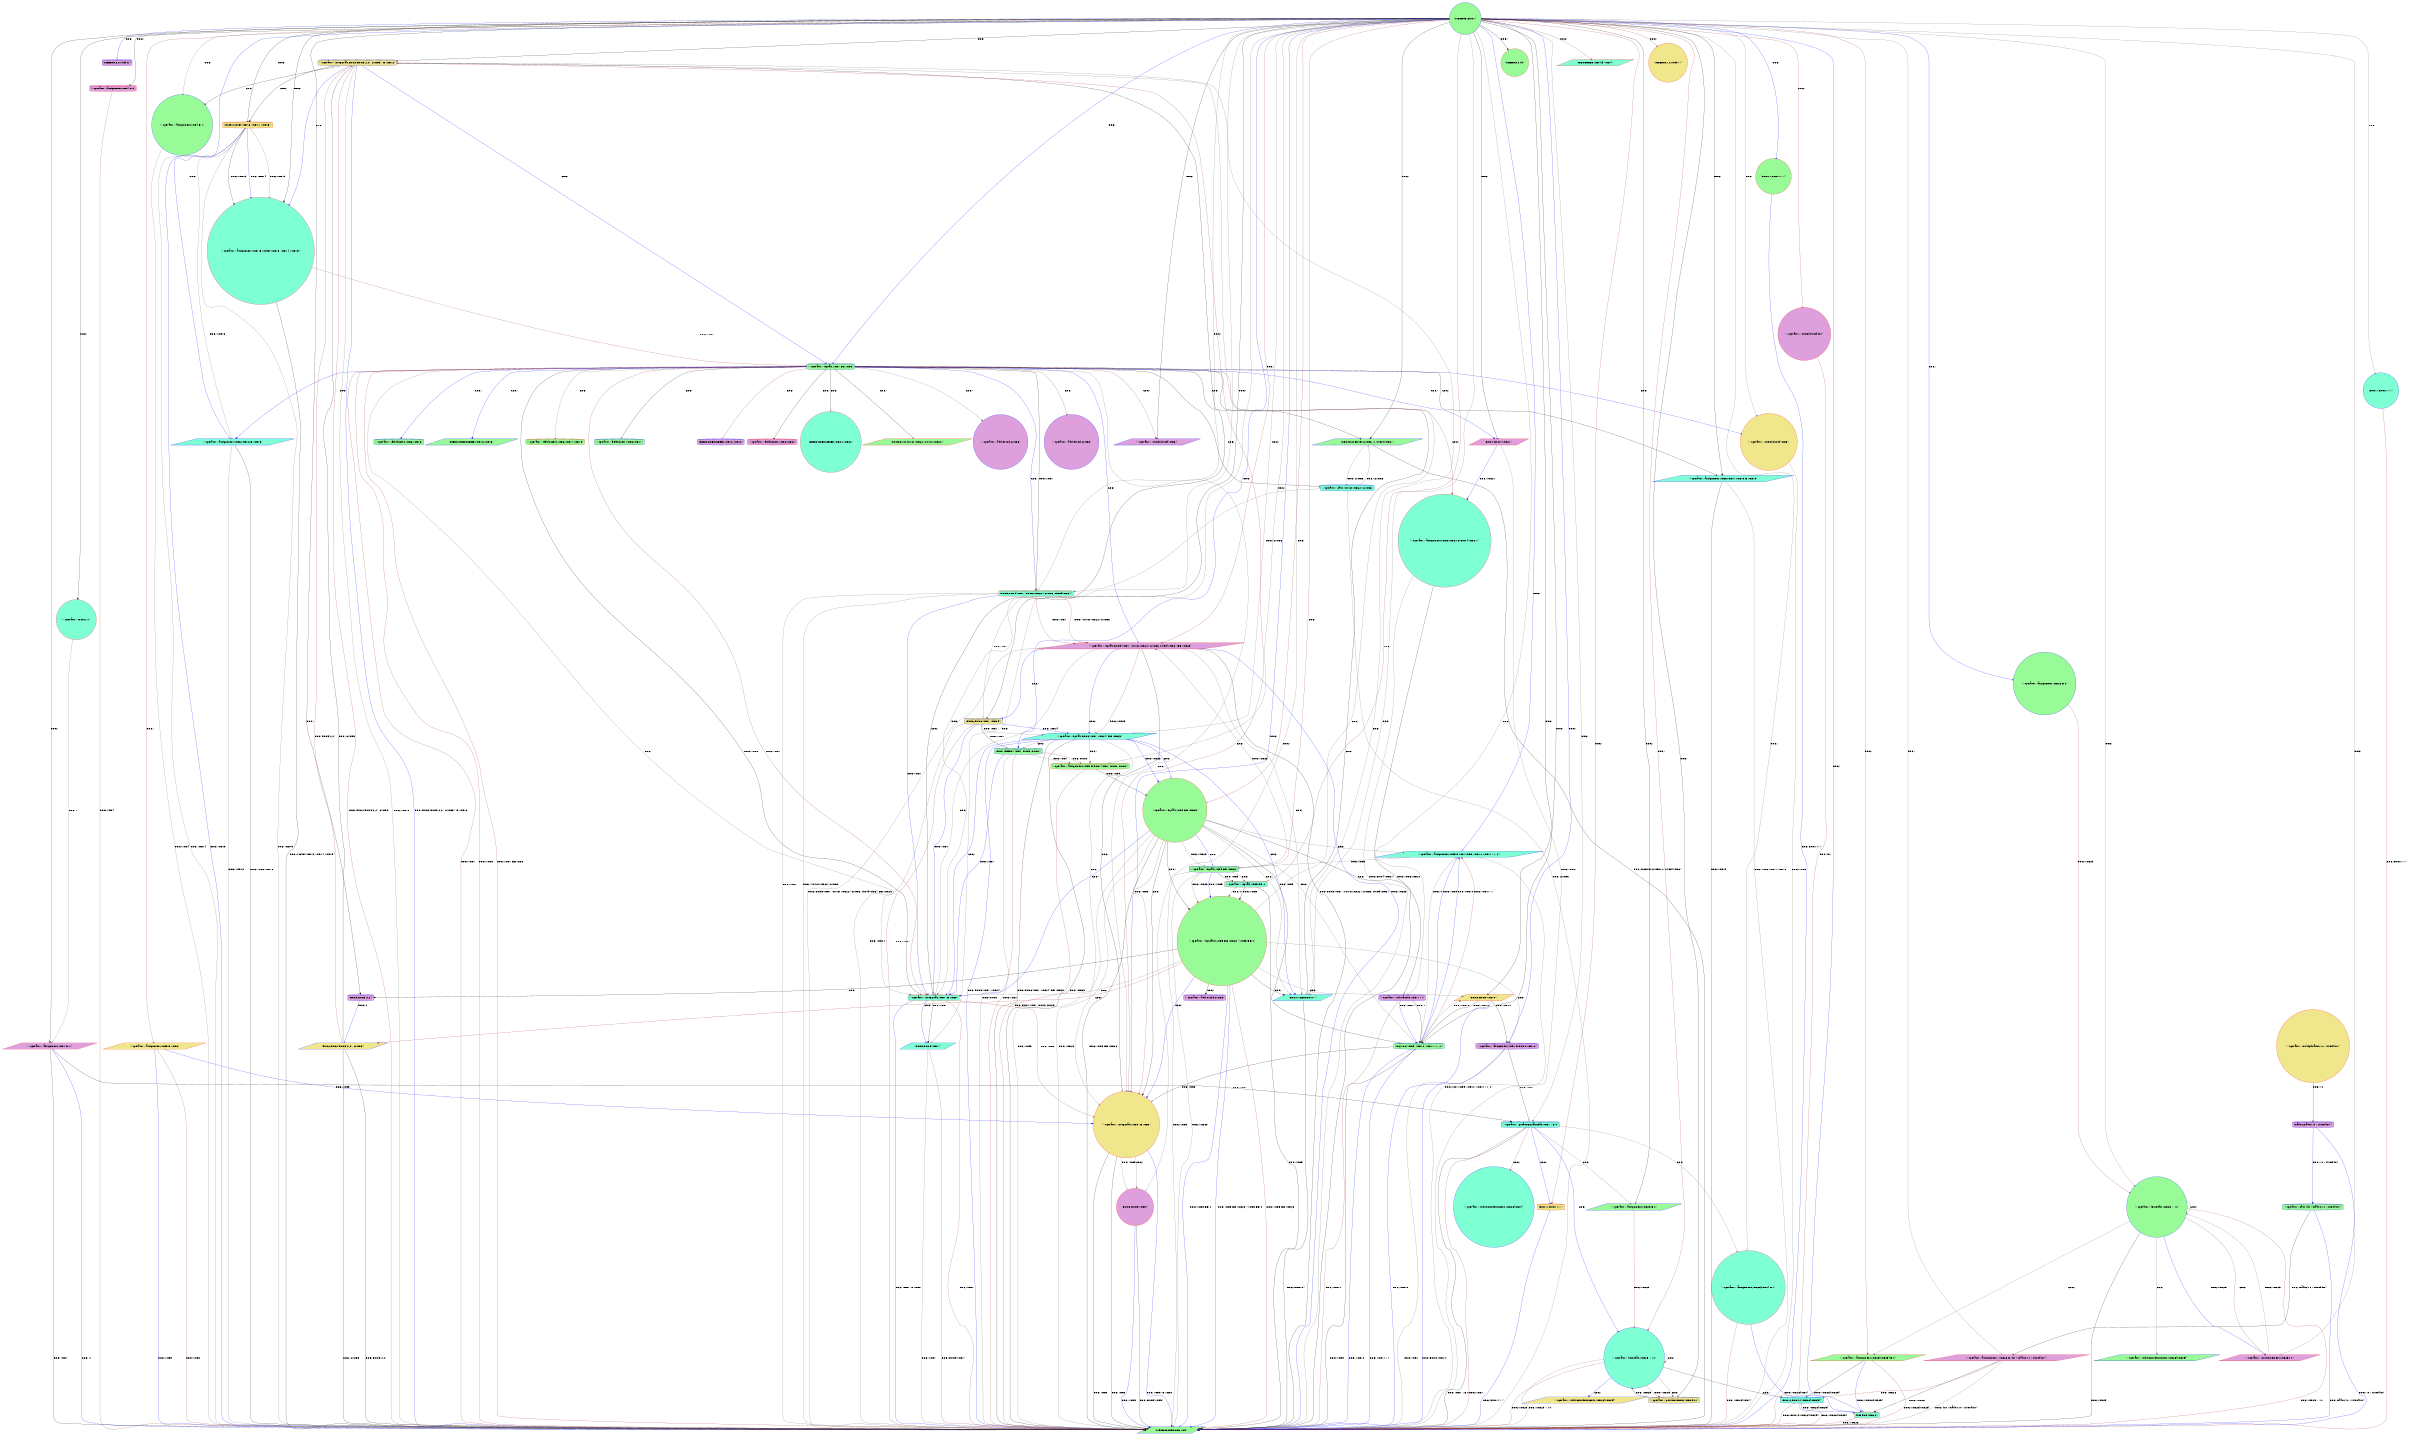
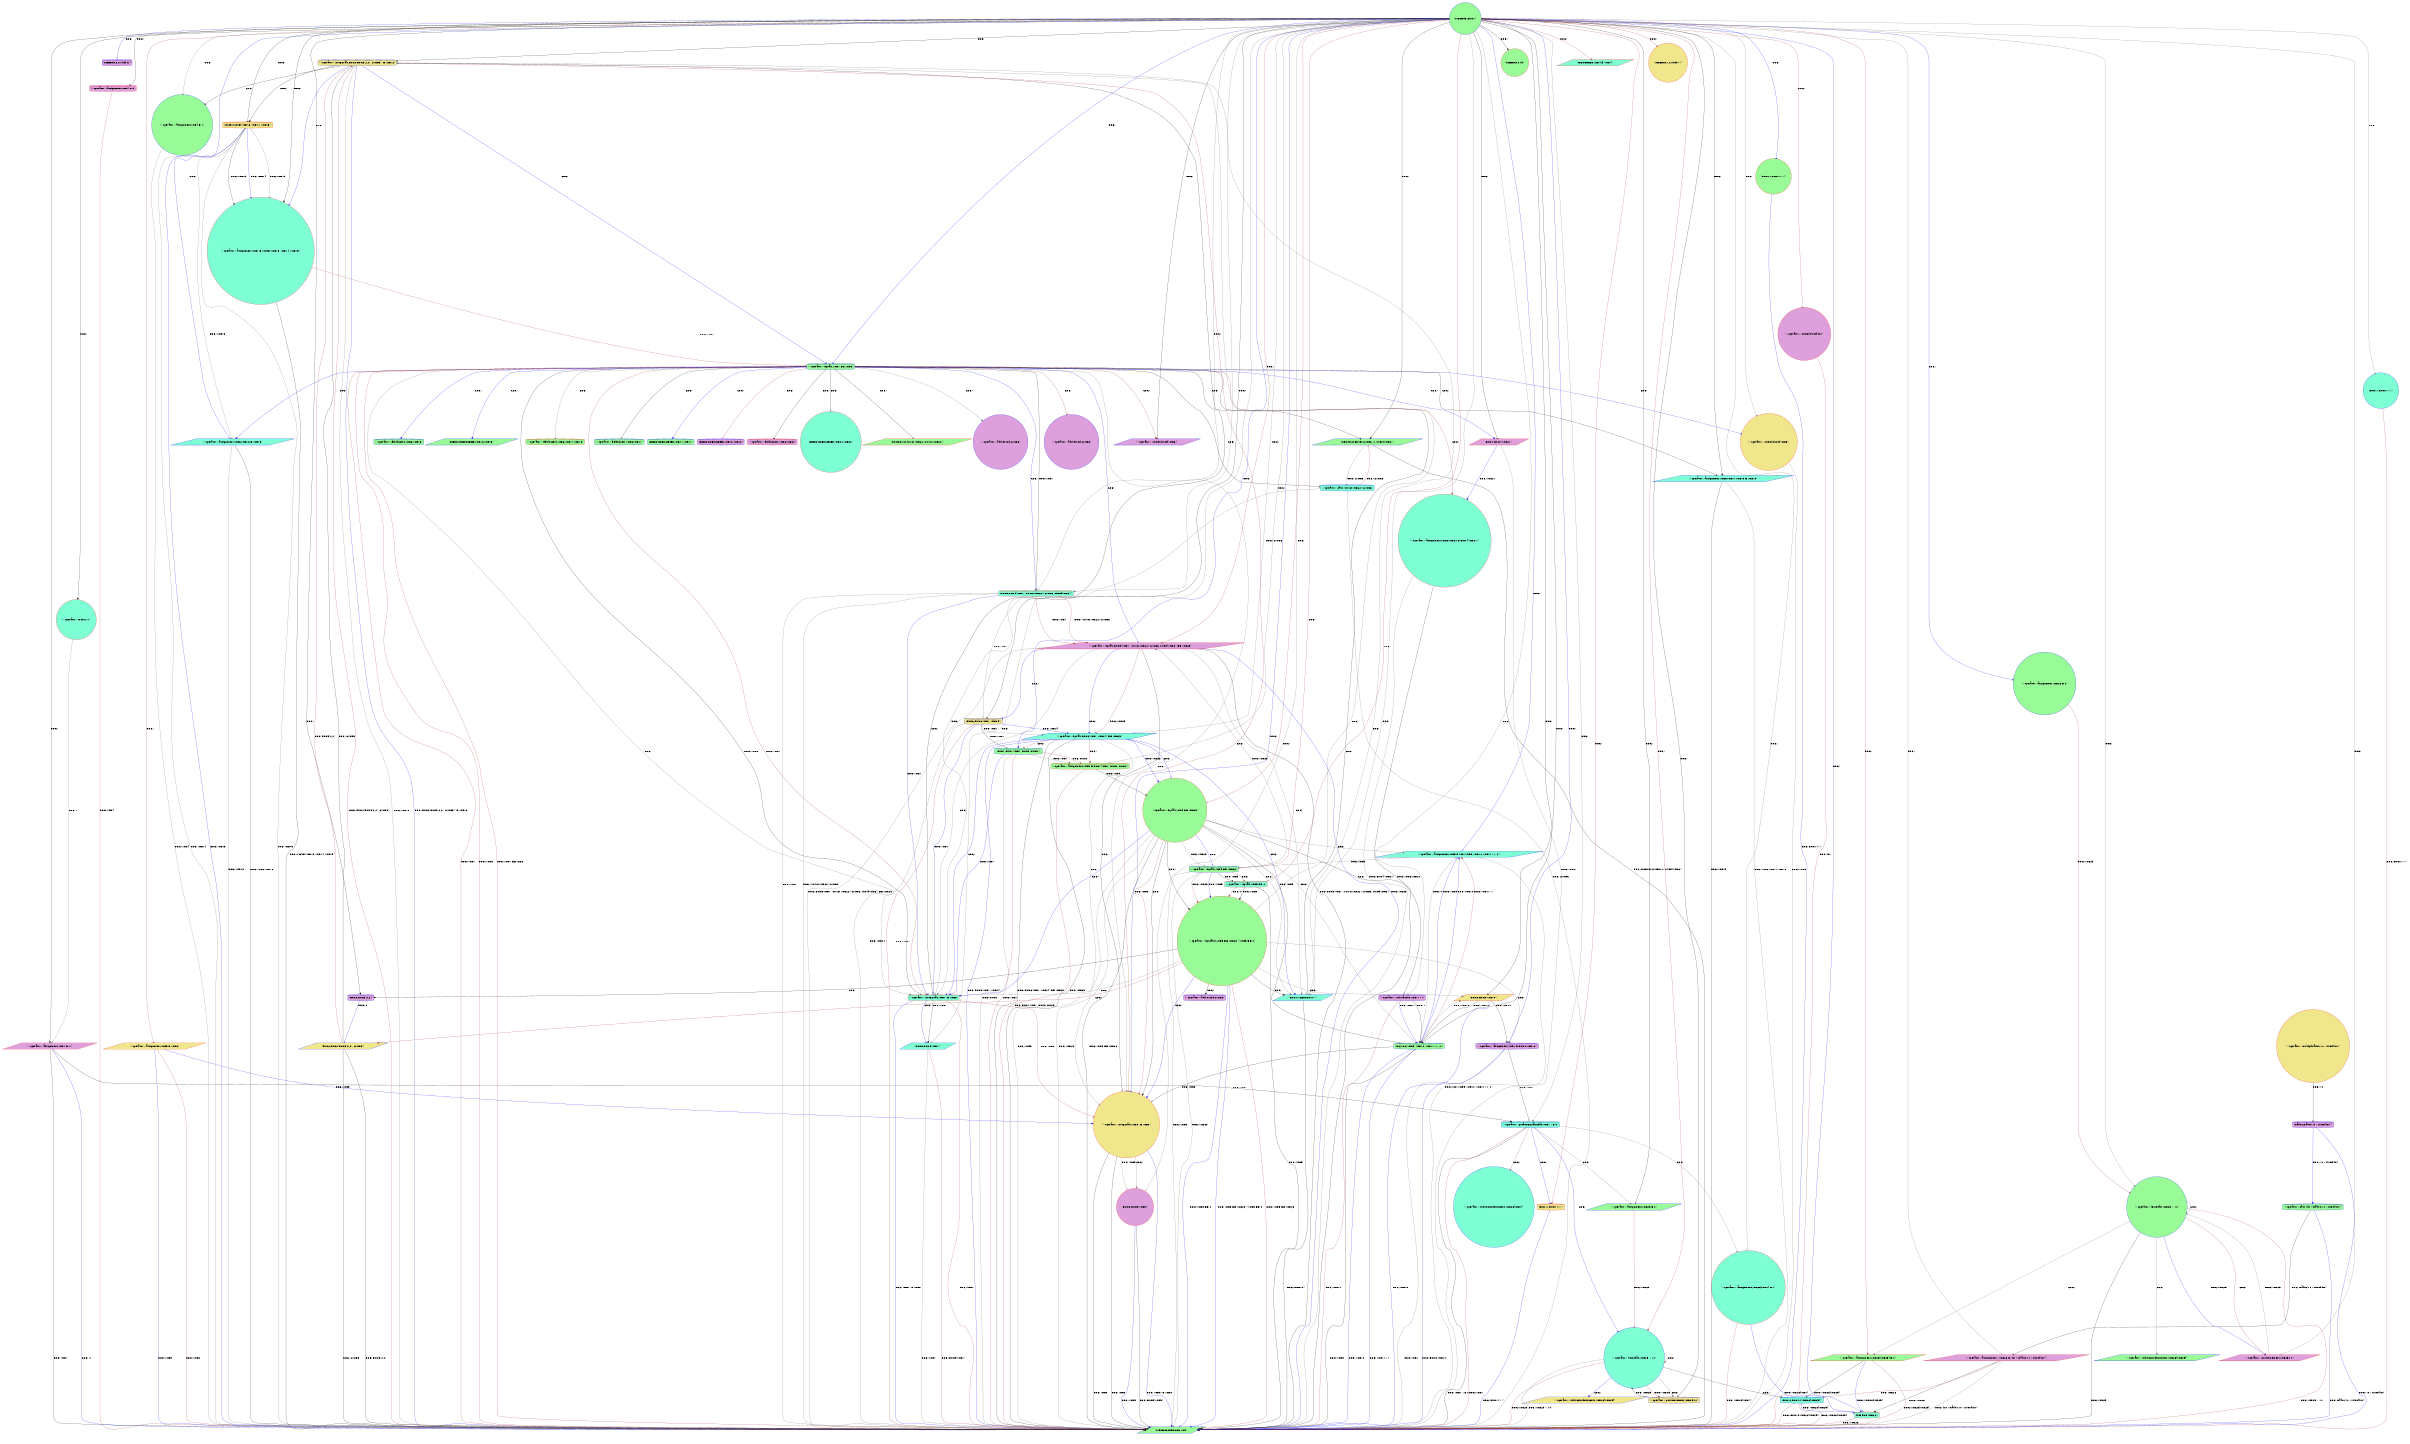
none -> (671, 442)
(1018, 751) -> (1018, 751)
